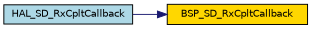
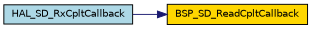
(237, 14) -> (237, 14)
